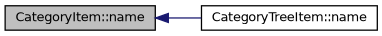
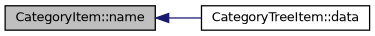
(289, 18) -> (286, 18)
